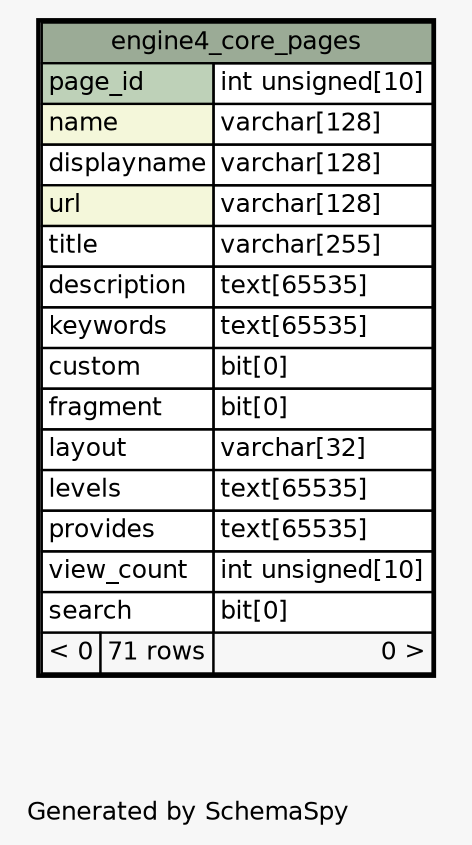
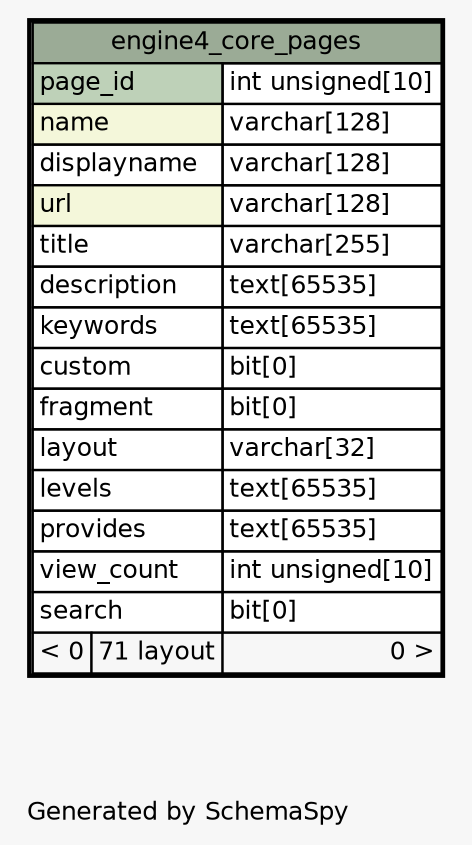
(157, 652) -> (157, 652)
